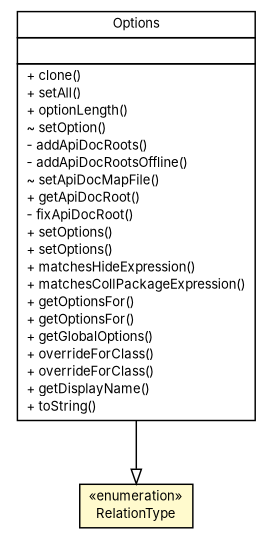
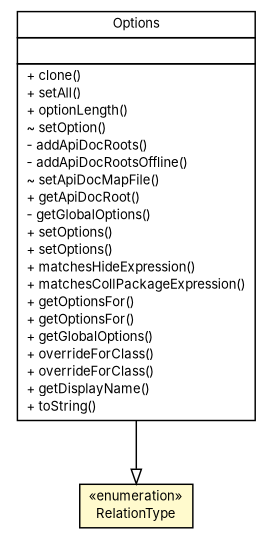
(80, 215) -> (89, 215)
